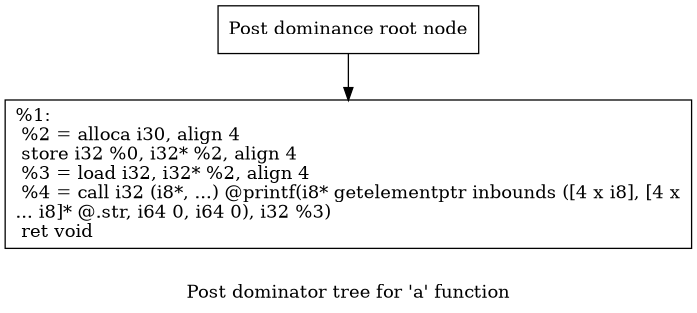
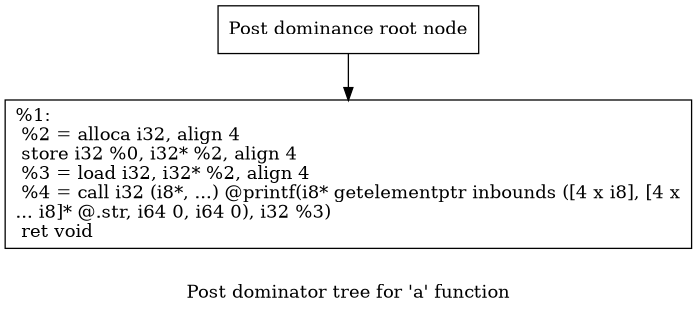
(128, 135) -> (128, 135)
